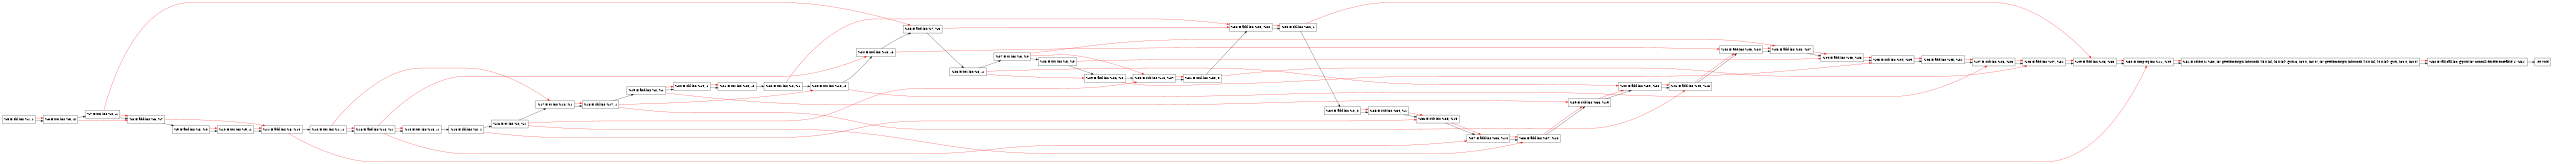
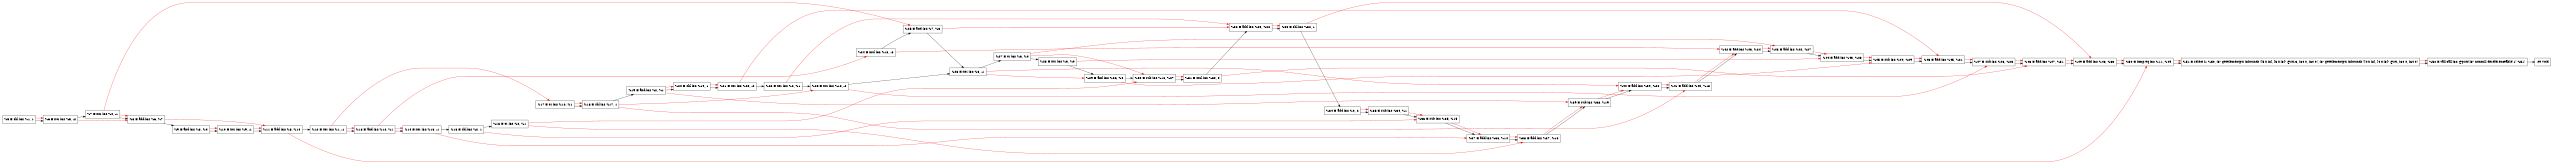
none -> (1329, 11)
(857, 72) -> (898, 79)
(531, 115) -> none
(923, 154) -> (949, 141)
